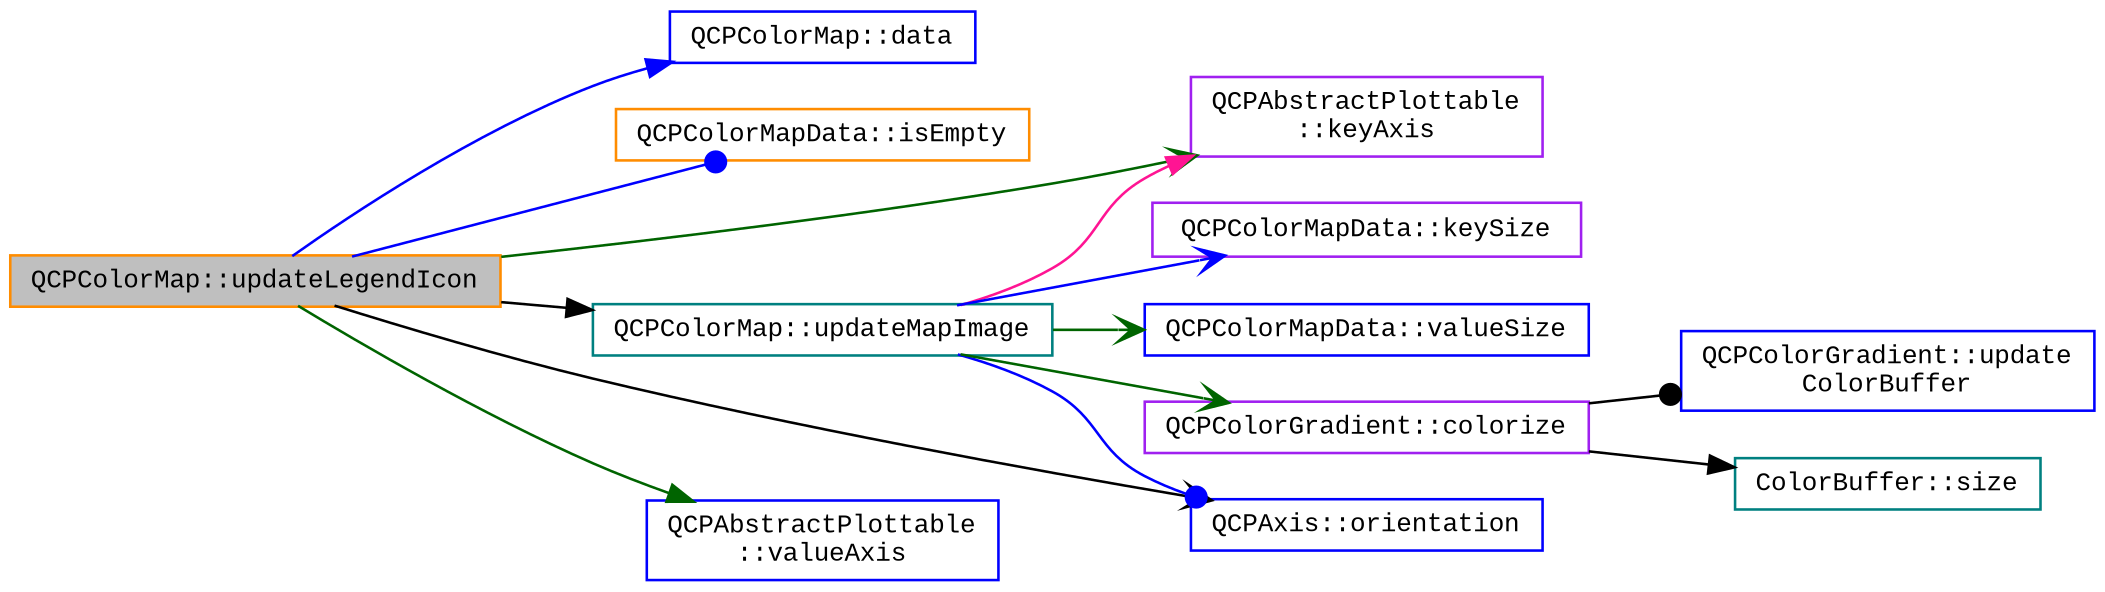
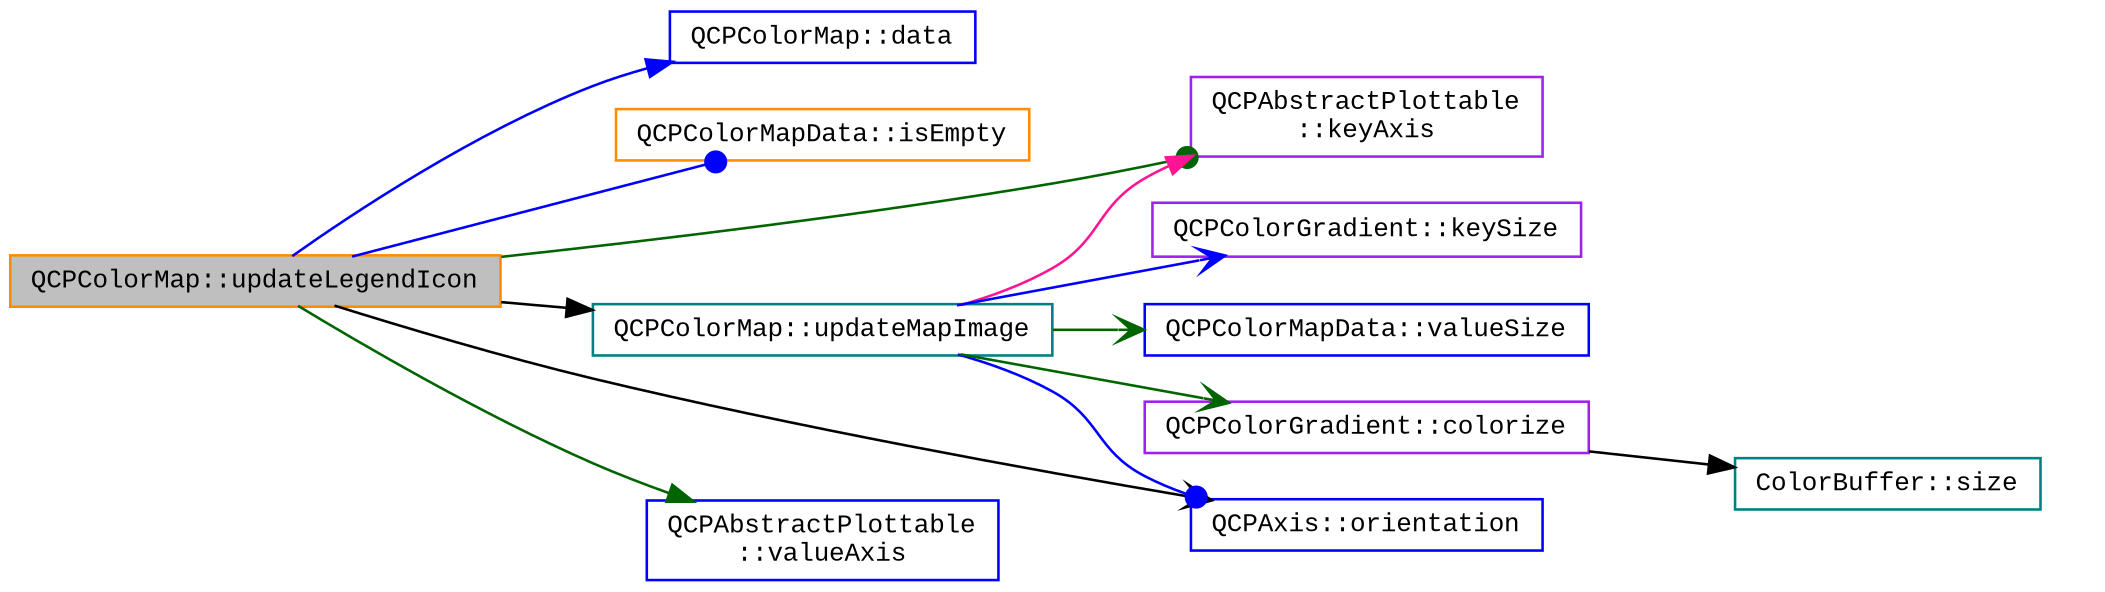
(838, 216) -> (838, 216)
(1367, 230) -> (1367, 230)
(1888, 371) -> none
